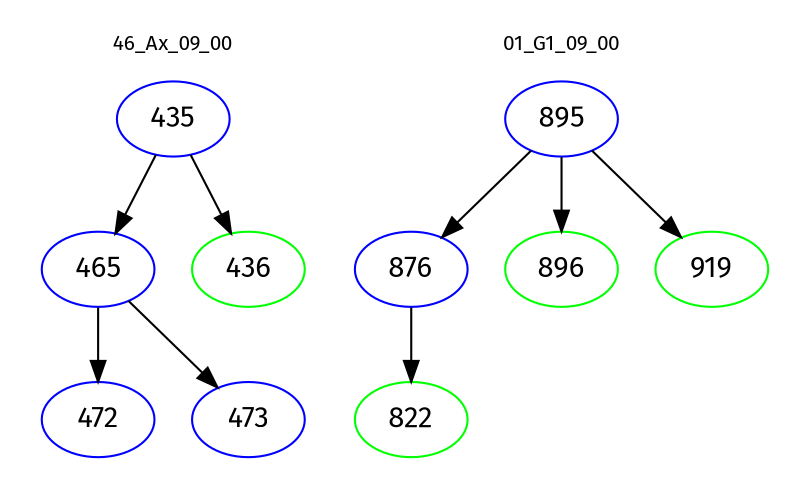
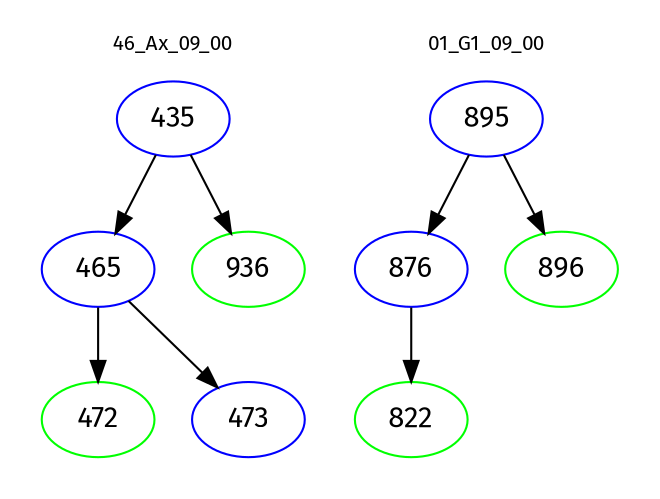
(248, 269) -> (248, 269)
(712, 269) -> none
(98, 420) -> (98, 420)
